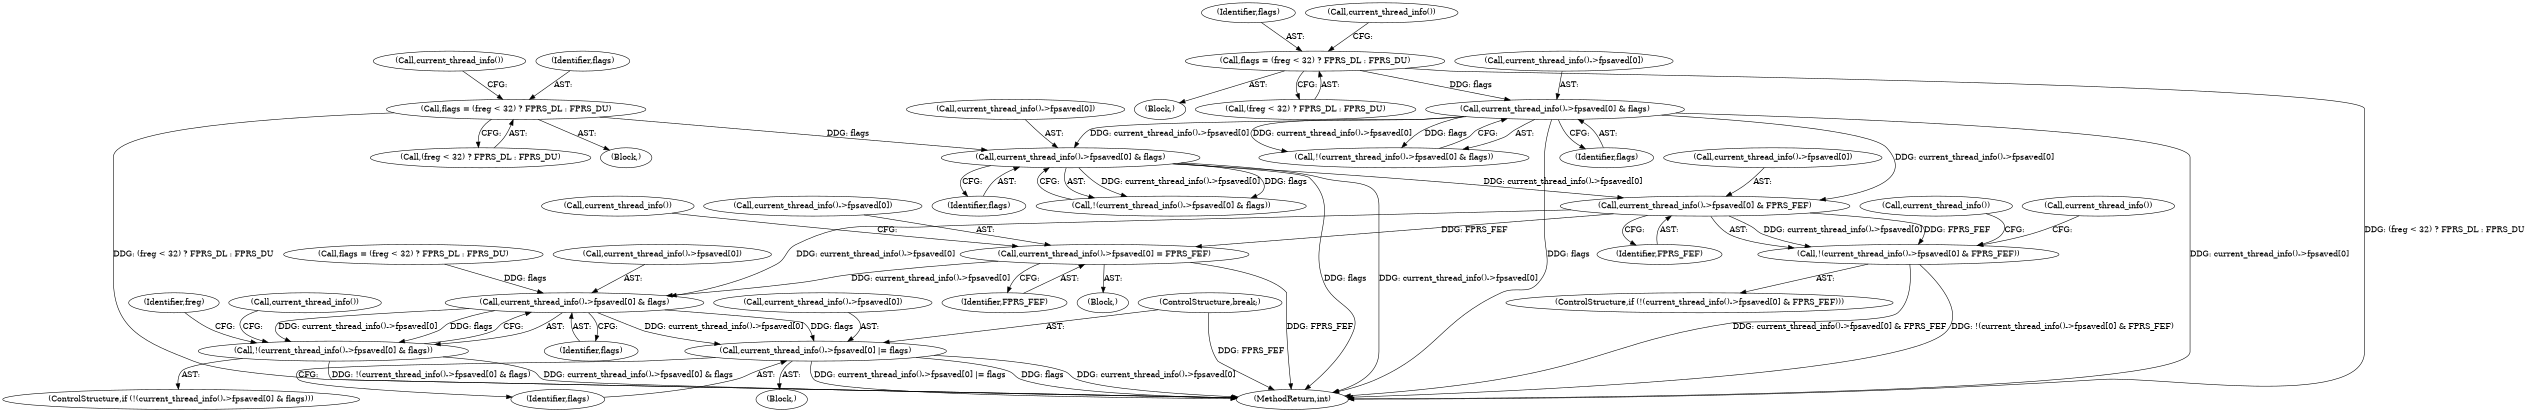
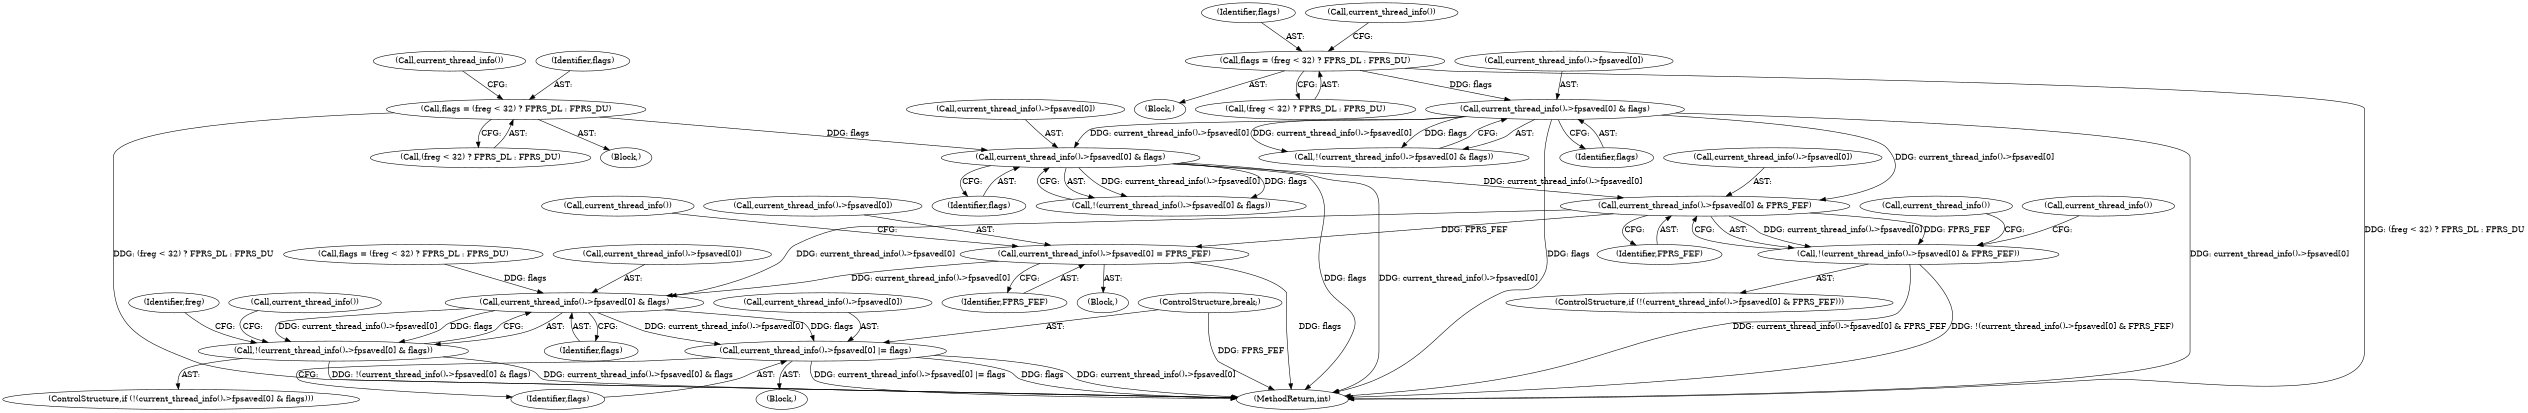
none -> (1730, 244)
(1320, 327) -> (1320, 327)
